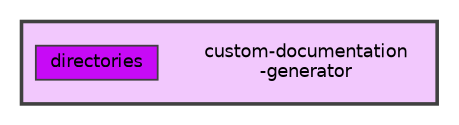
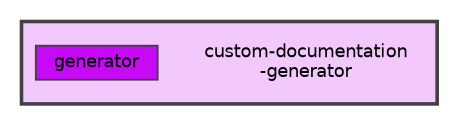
(97, 63) -> (97, 63)
